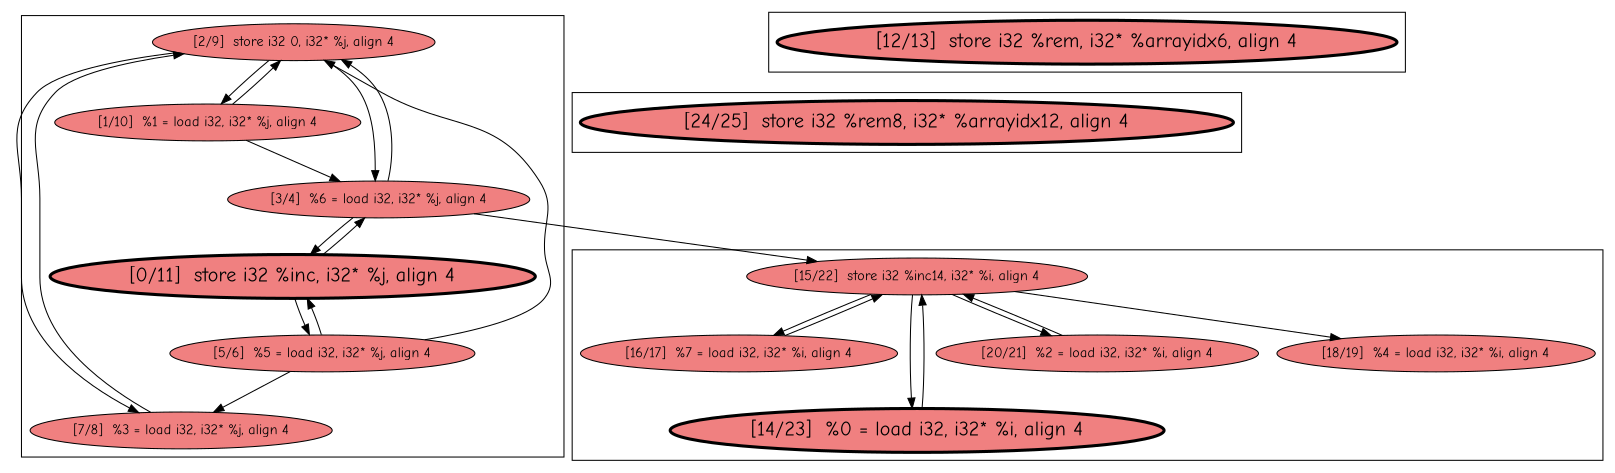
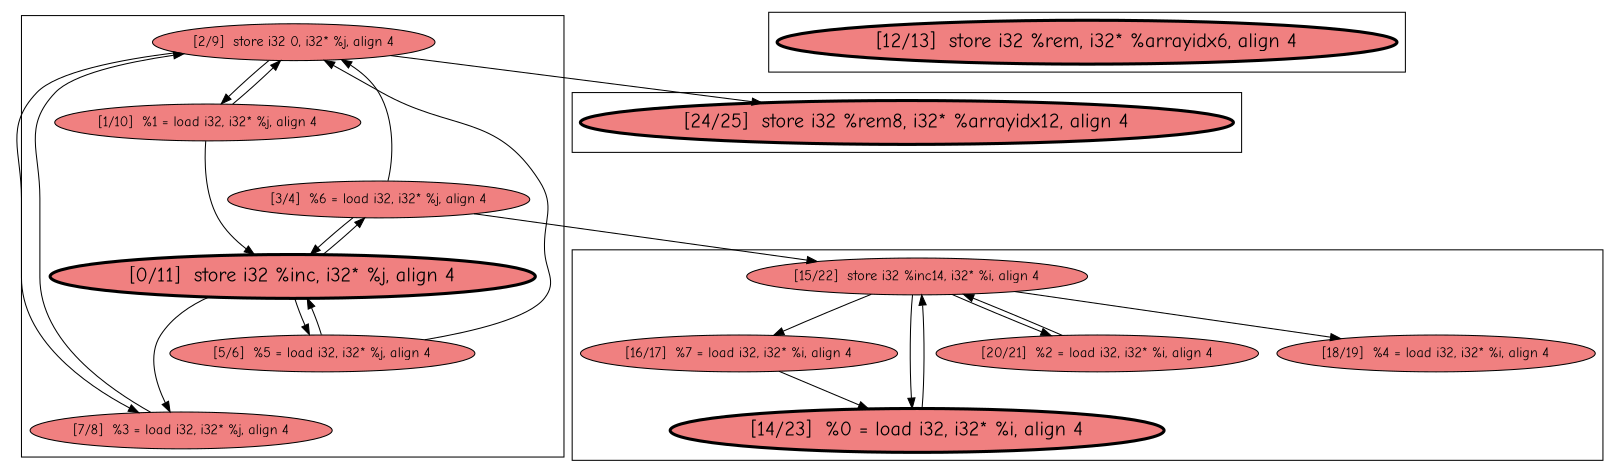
(367, 107) -> (571, 79)
(288, 159) -> (211, 201)
(829, 318) -> (819, 388)
(257, 389) -> (159, 339)
